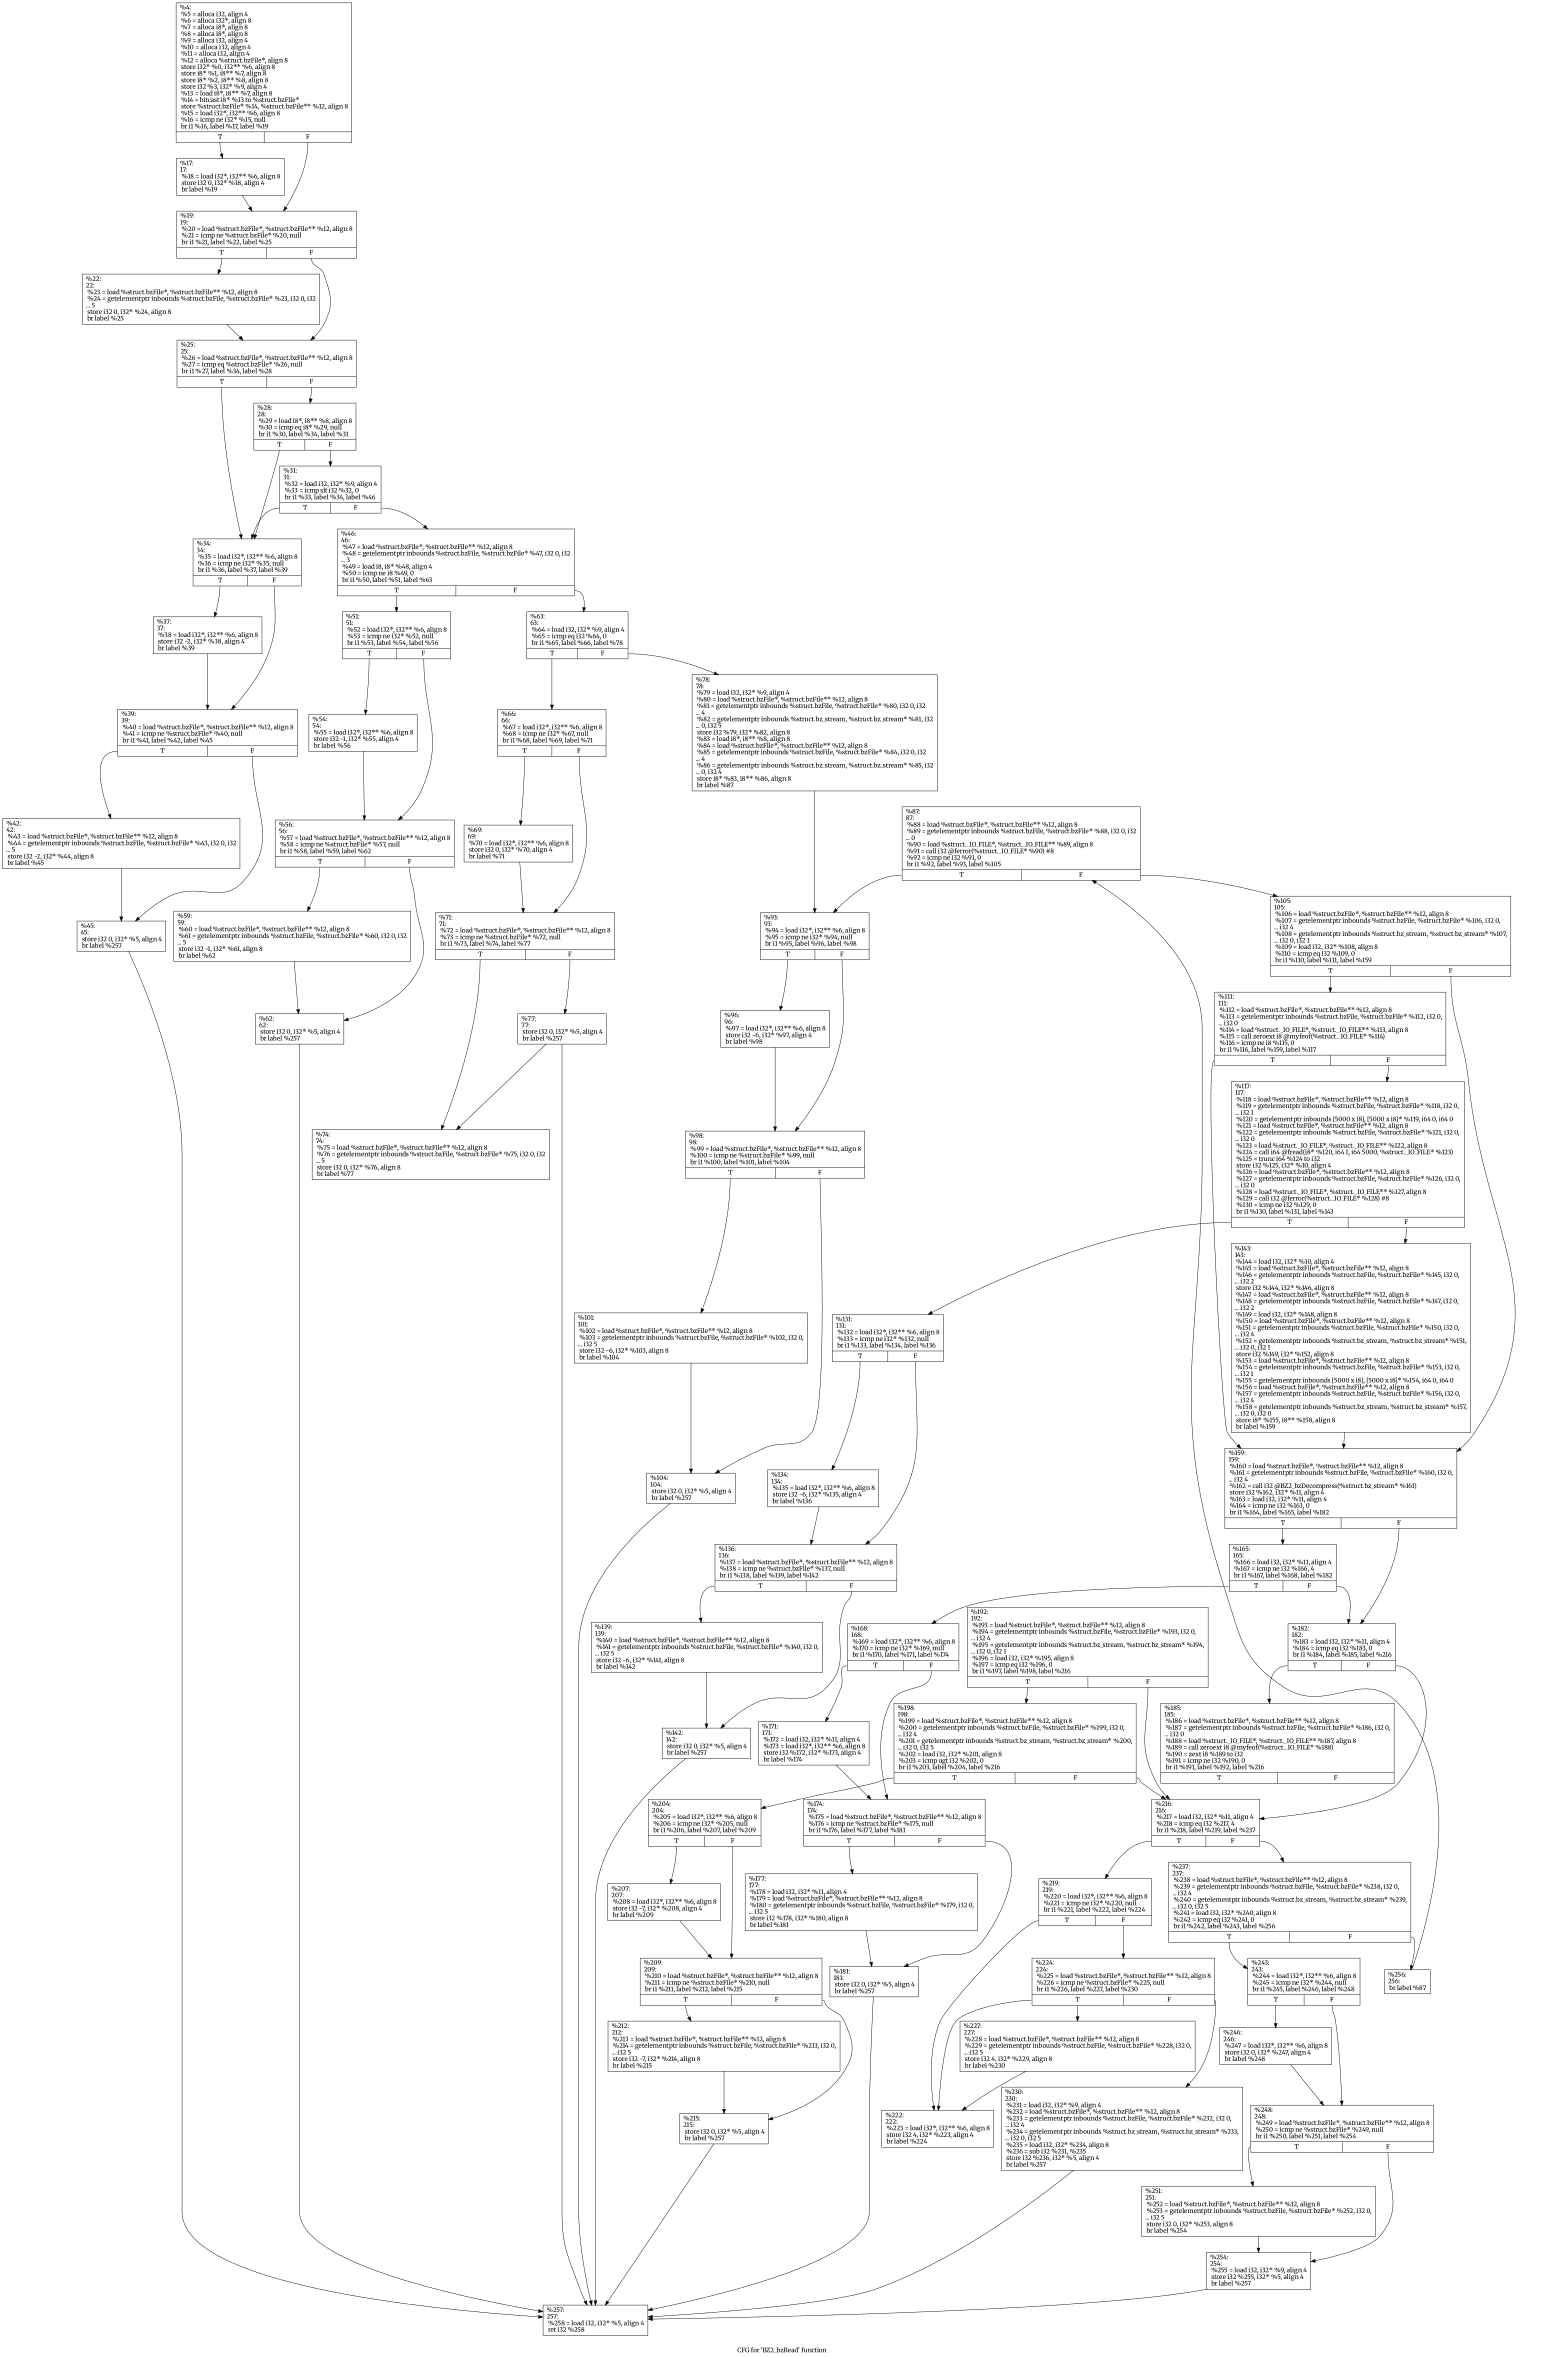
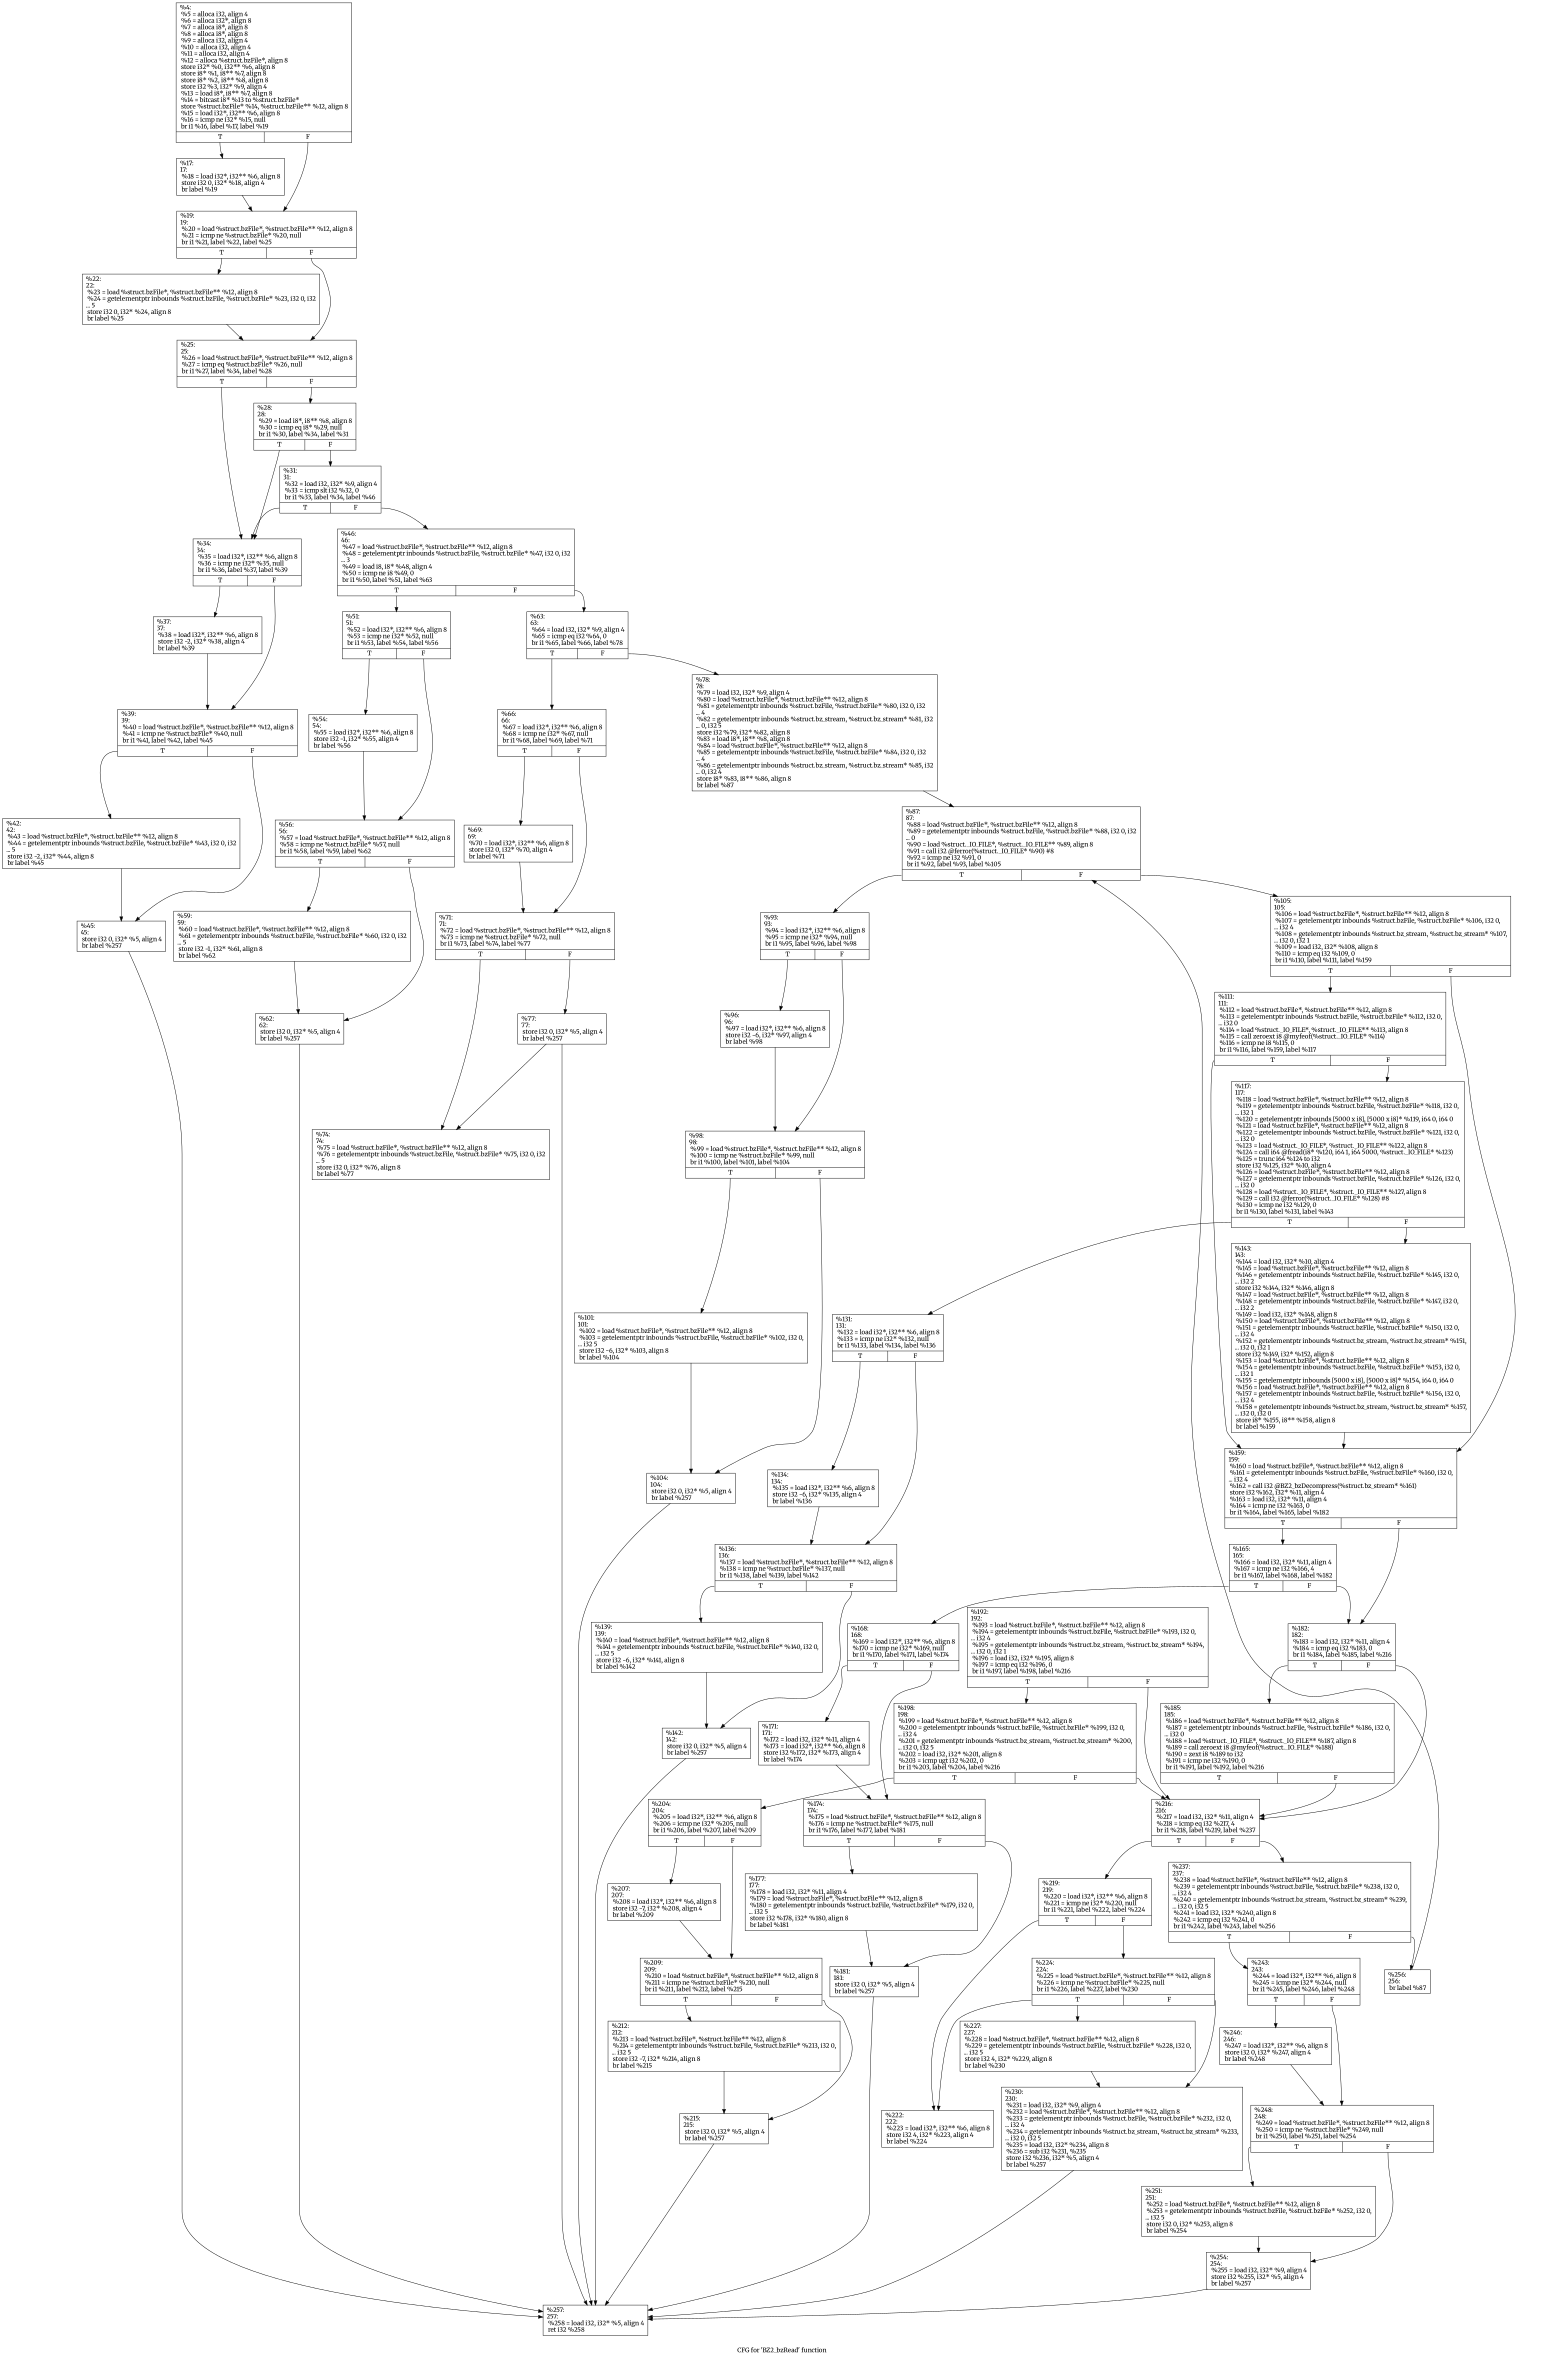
(815, 850) -> (936, 798)
none -> (1304, 1806)
(995, 2088) -> (1094, 2077)
